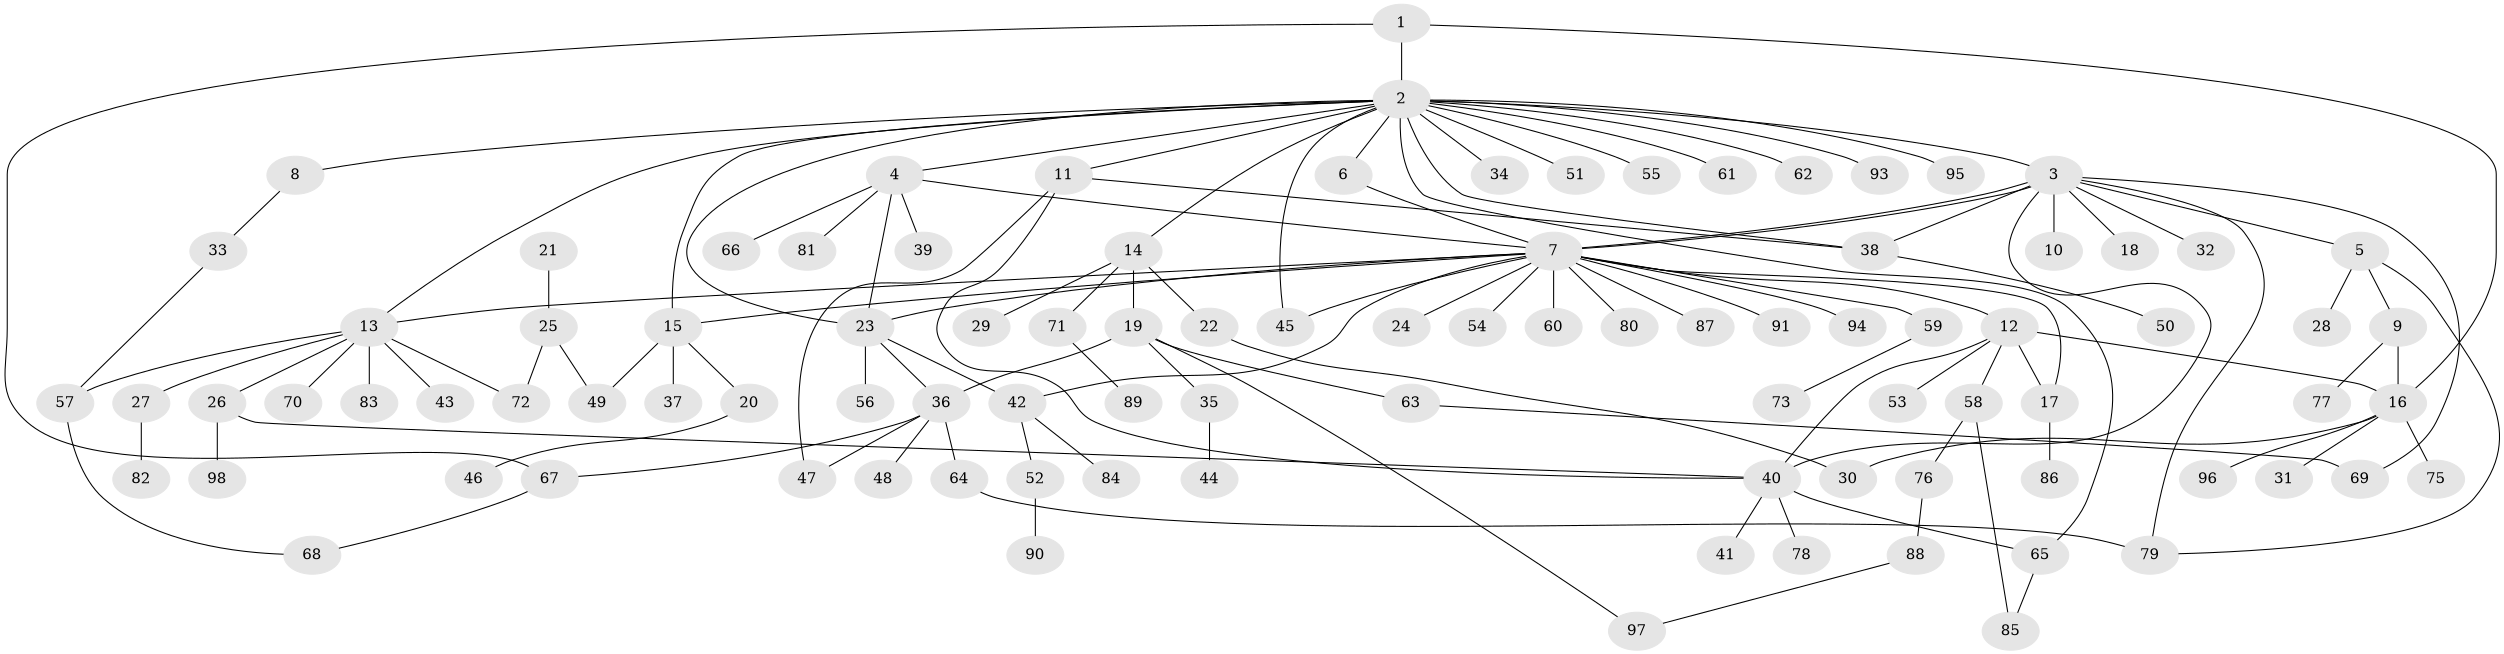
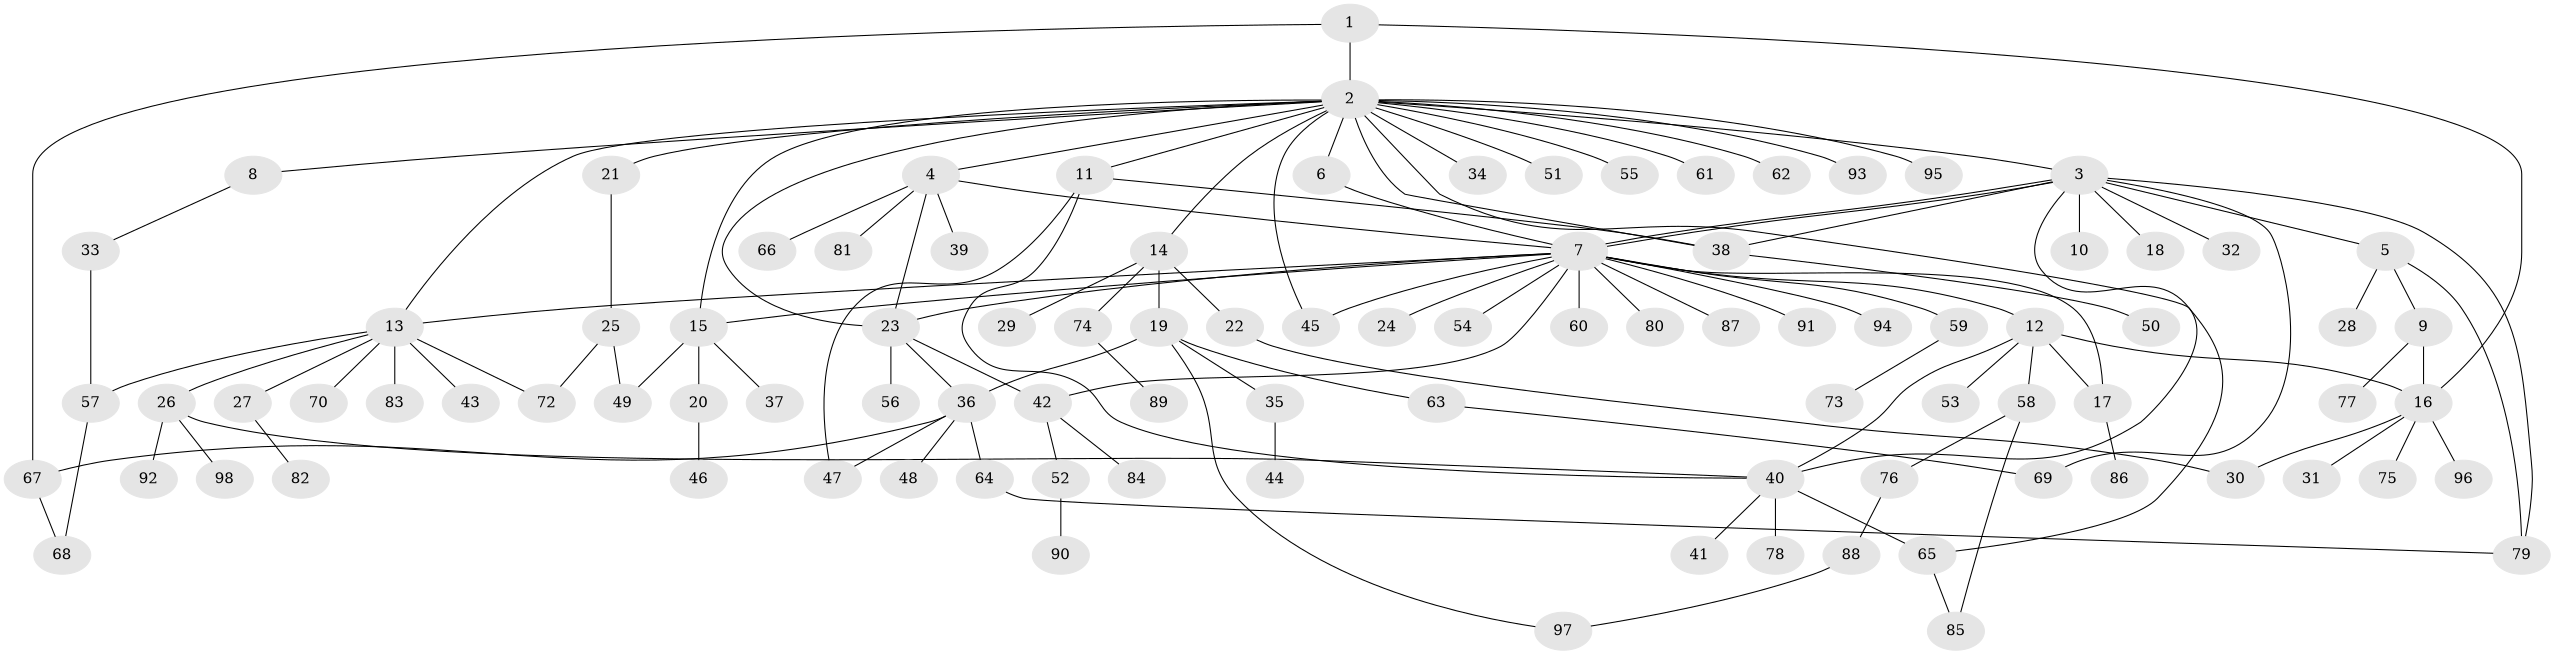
none -> (976, 120)
(1058, 327) -> (1083, 327)
none -> (149, 479)
